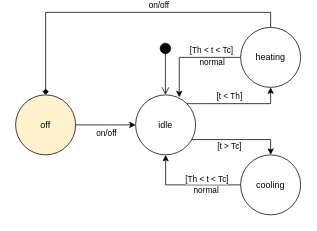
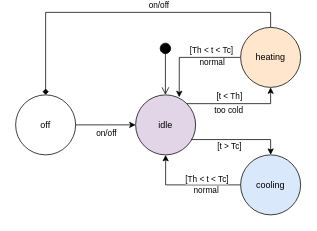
(270, 57) -> (270, 57)
none -> (228, 110)
(45, 125) -> (45, 125)
(165, 125) -> (165, 125)
(270, 185) -> (270, 185)
